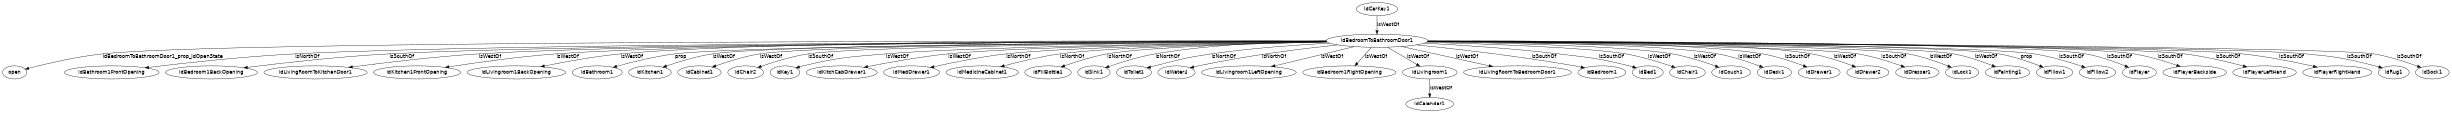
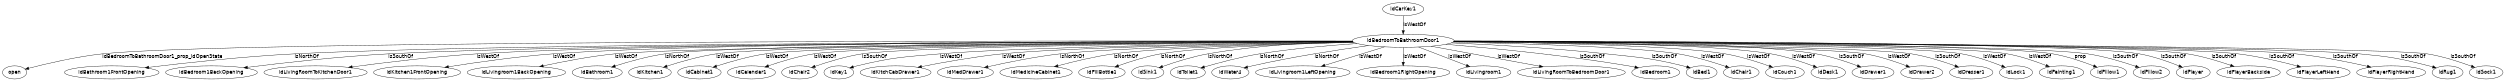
(681, 57) -> (677, 57)
(1430, 86) -> (1060, 45)
